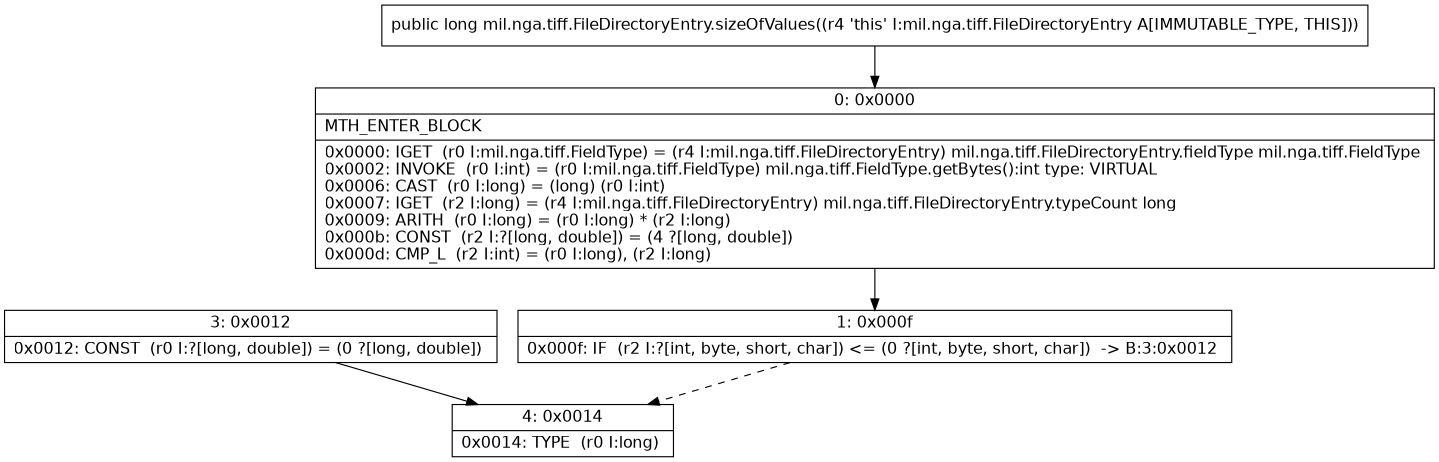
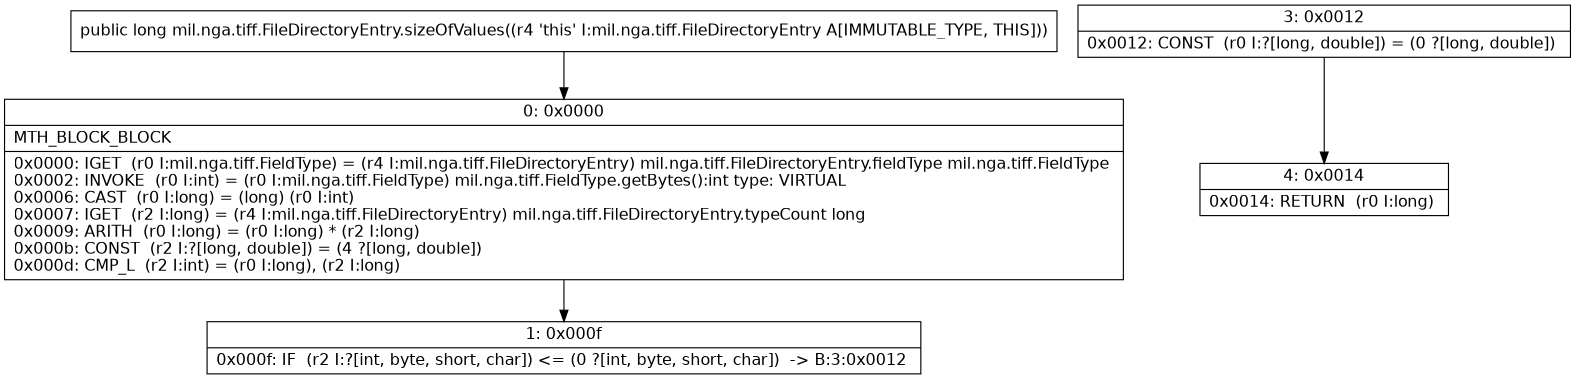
(403, 127) -> (92, 138)
(724, 382) -> none
(563, 443) -> (1324, 202)
